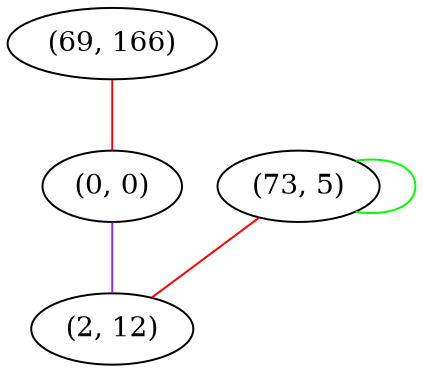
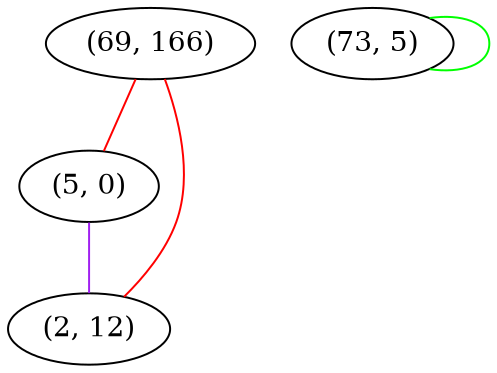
(112, 186) -> (89, 186)
(205, 258) -> (182, 196)
